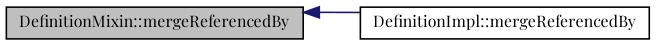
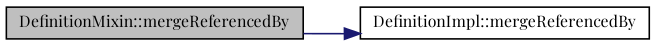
(340, 12) -> (324, 34)
